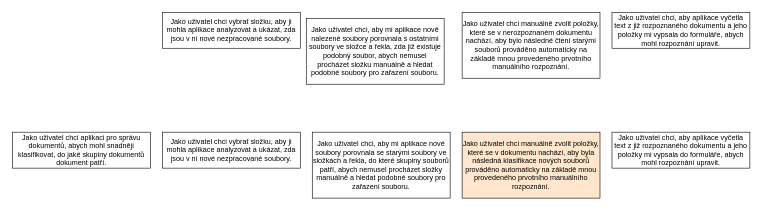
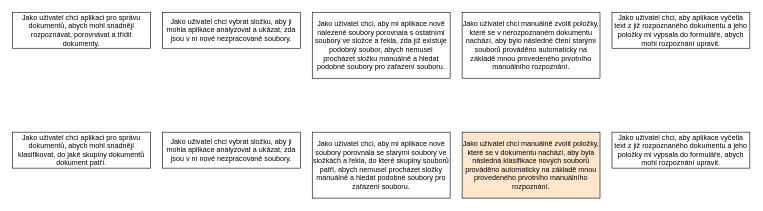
none -> (81, 30)
(375, 51) -> (381, 45)
